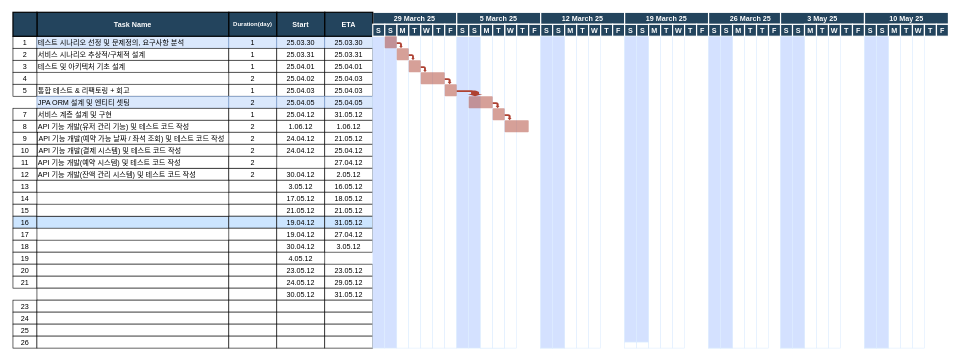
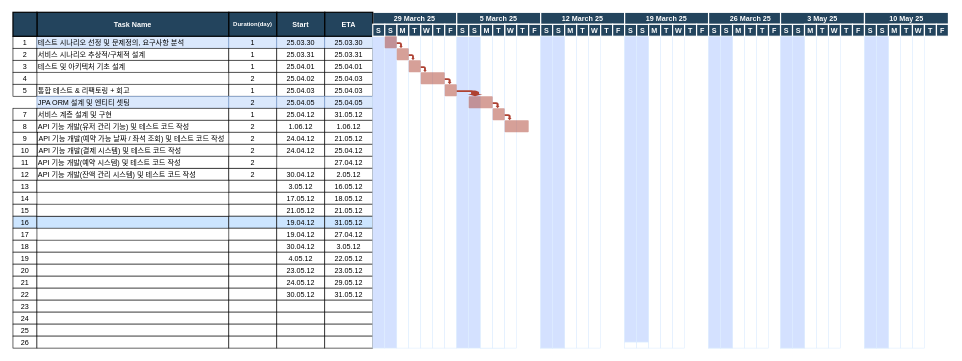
none -> (349, 258)
none -> (25, 294)
